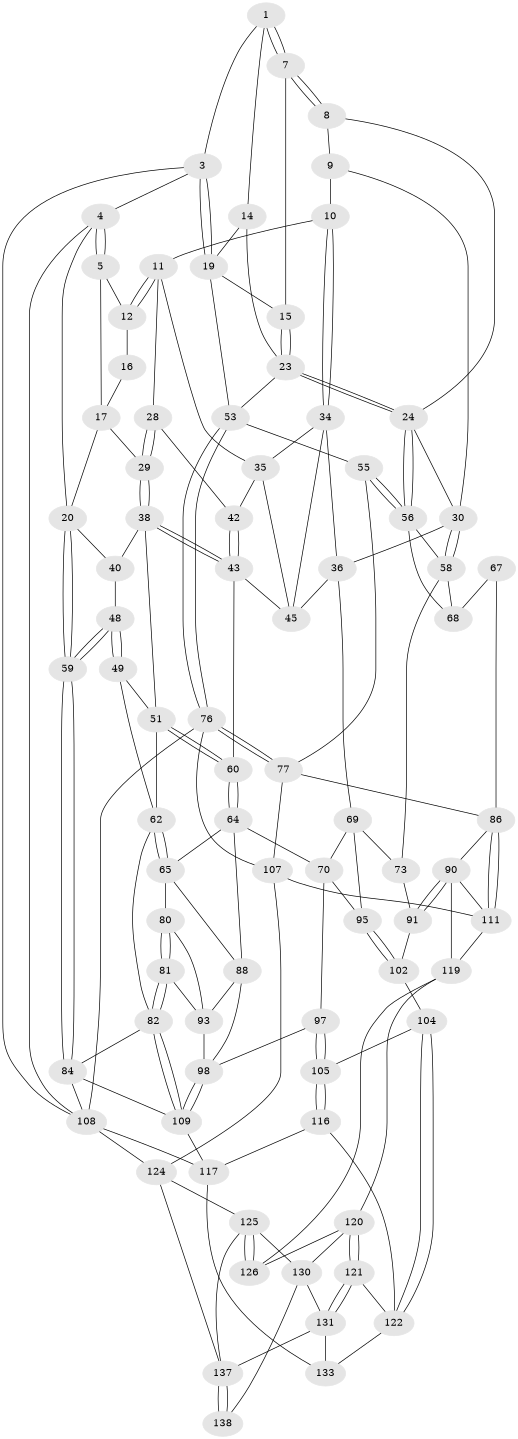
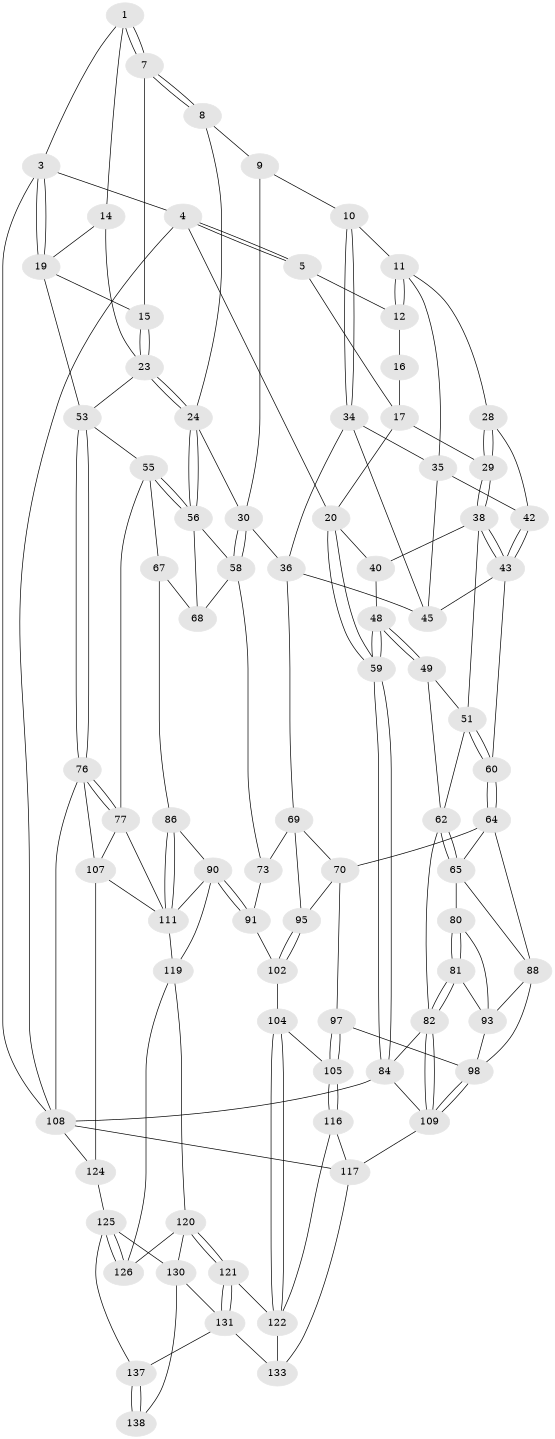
none -> (154, 518)
(390, 795) -> (145, 870)
(190, 1273) -> none
